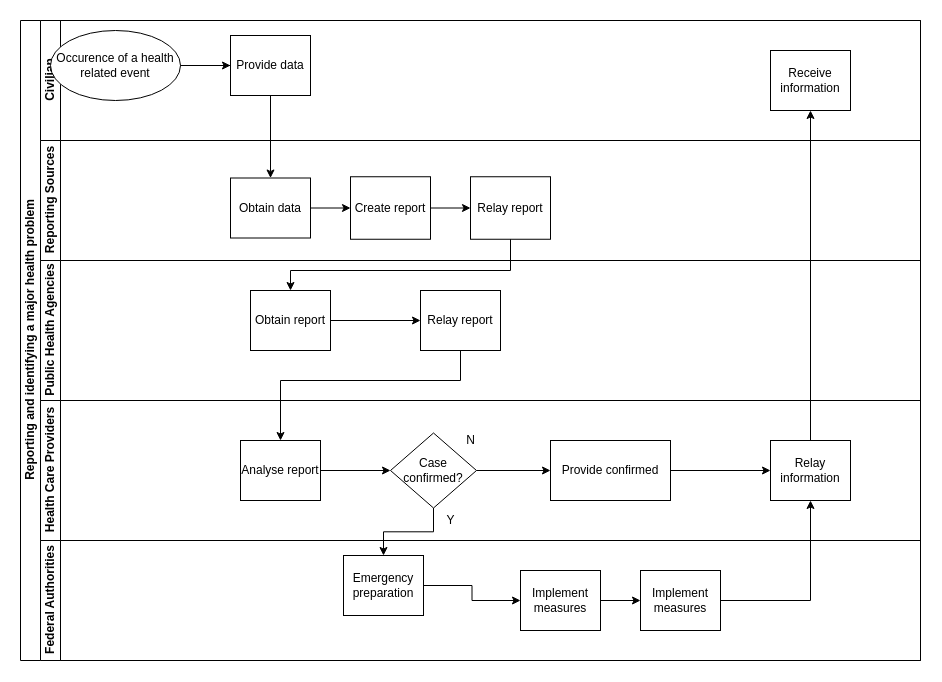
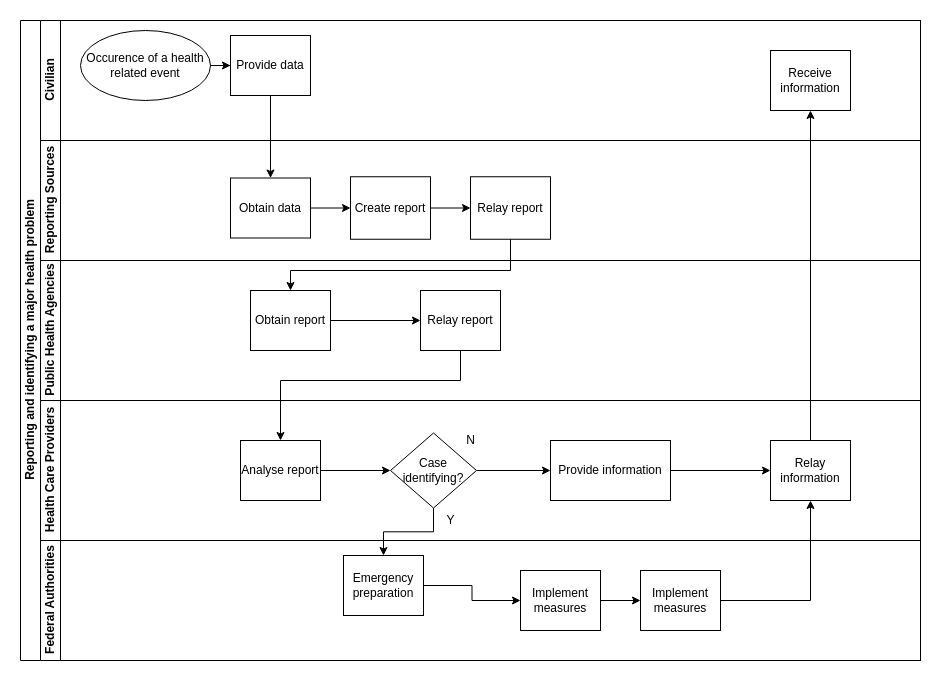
(116, 66) -> (146, 66)
(434, 471) -> (434, 471)
(611, 471) -> (611, 471)
